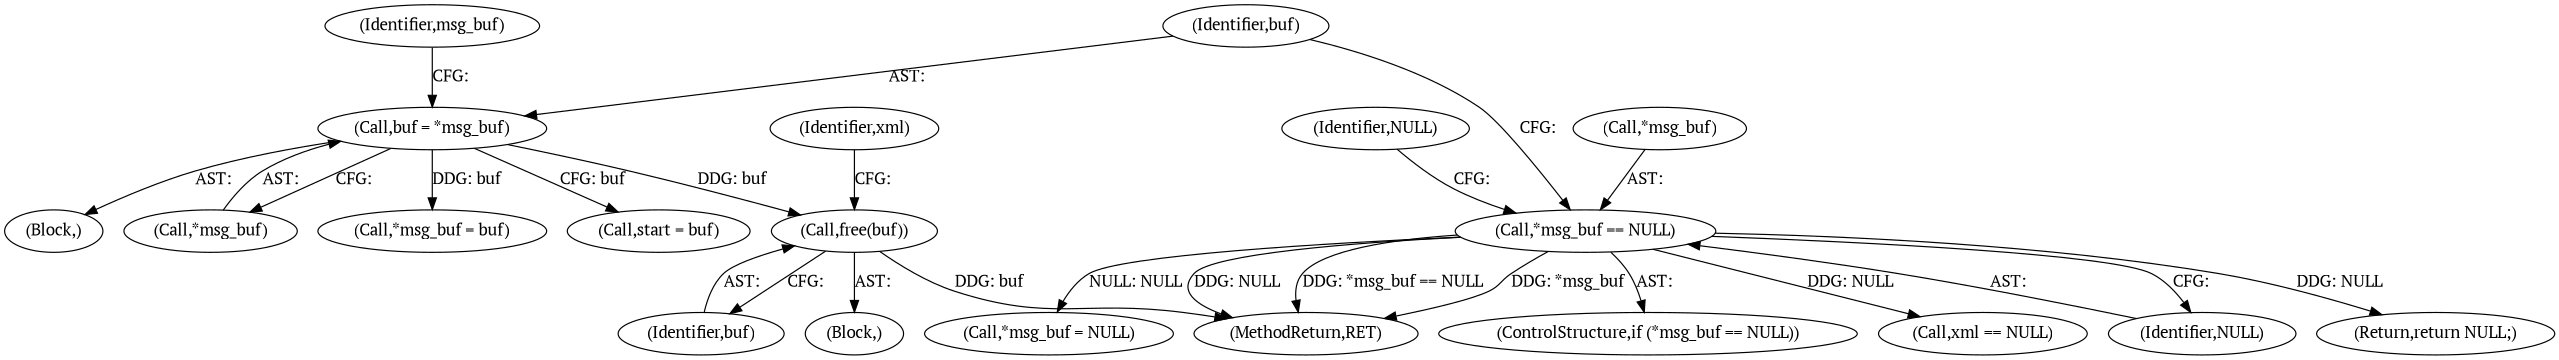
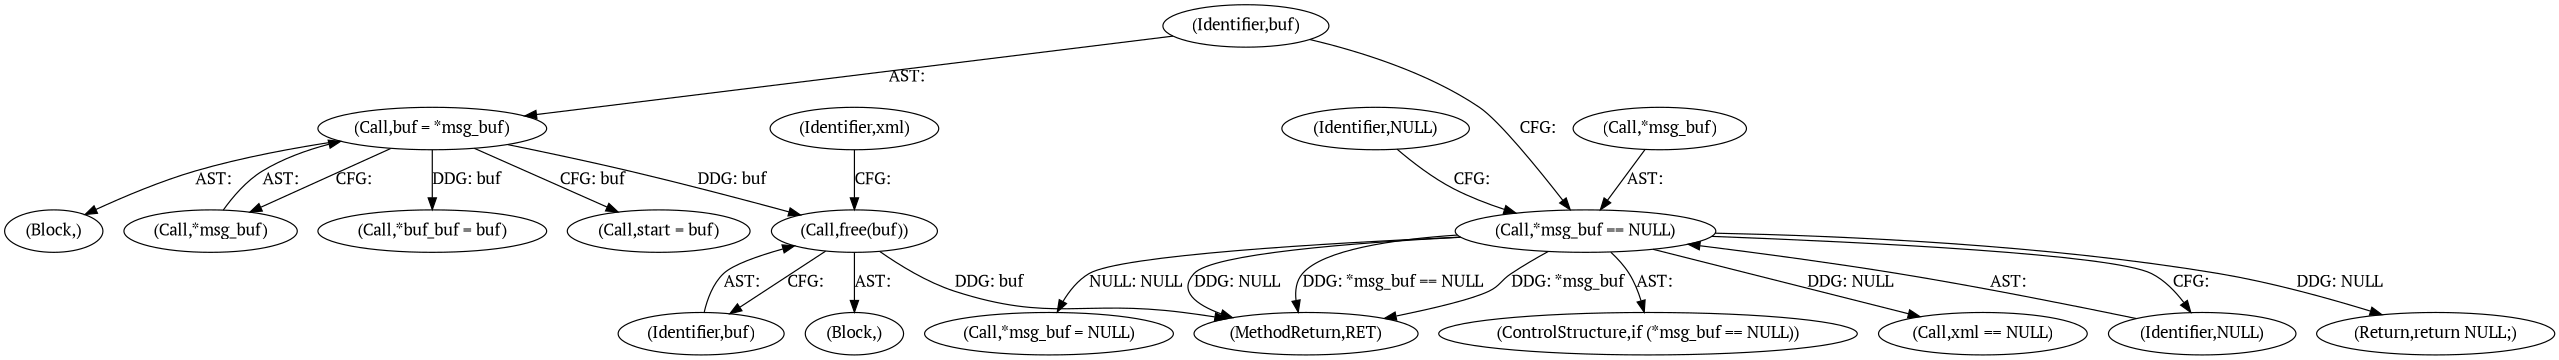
(432, 26) -> none
(432, 231) -> (432, 231)
